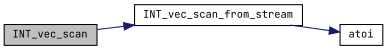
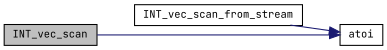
(111, 28) -> (213, 35)
